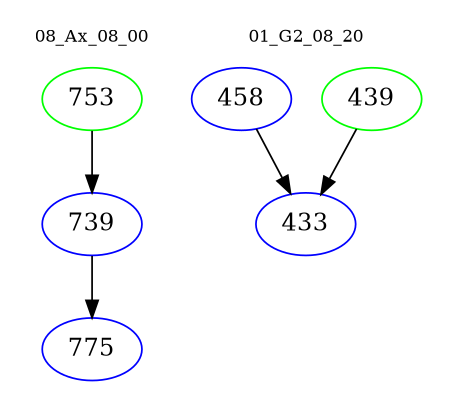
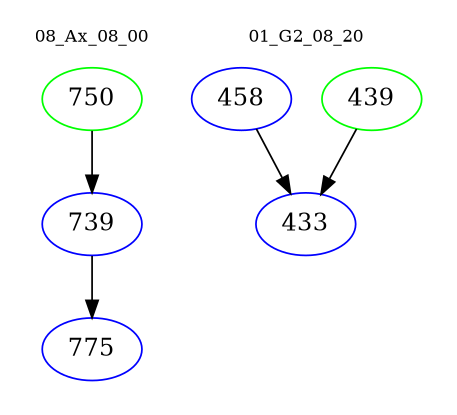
(92, 99) -> (92, 99)
